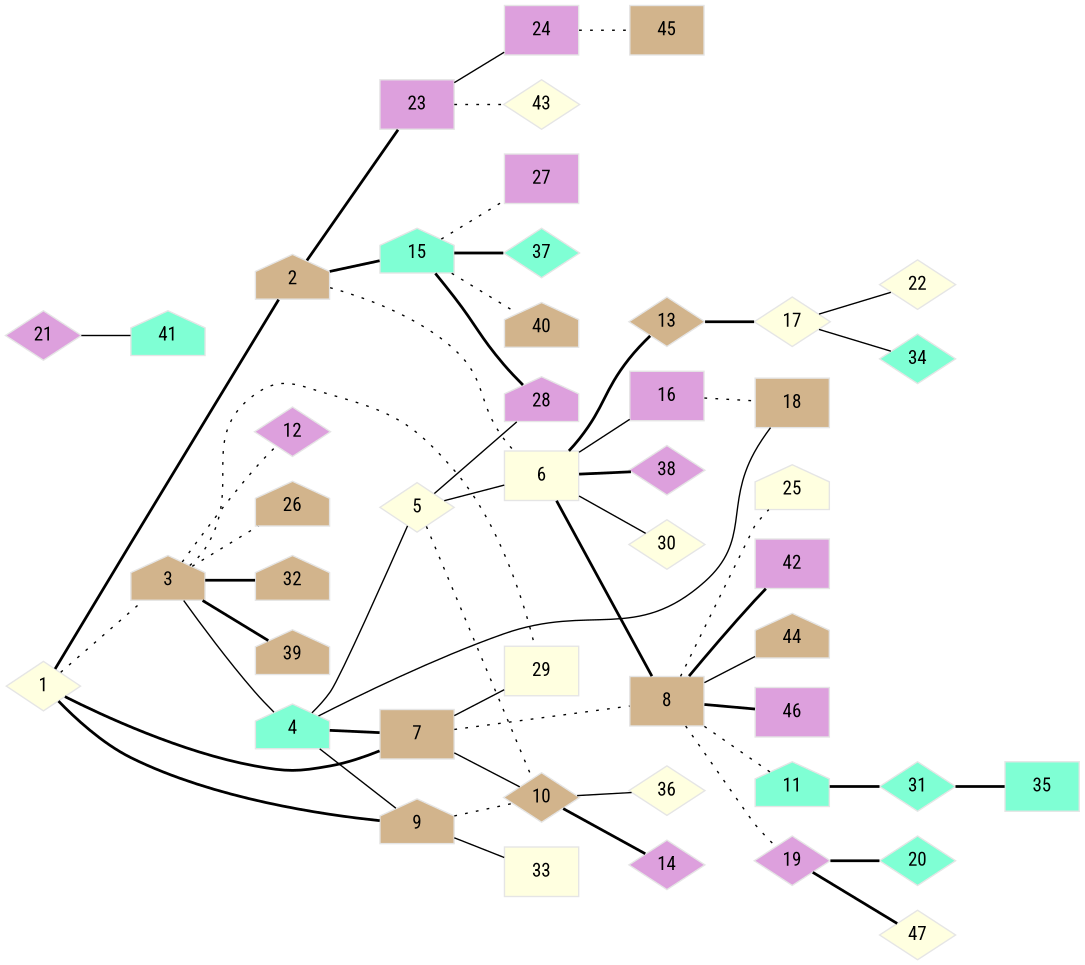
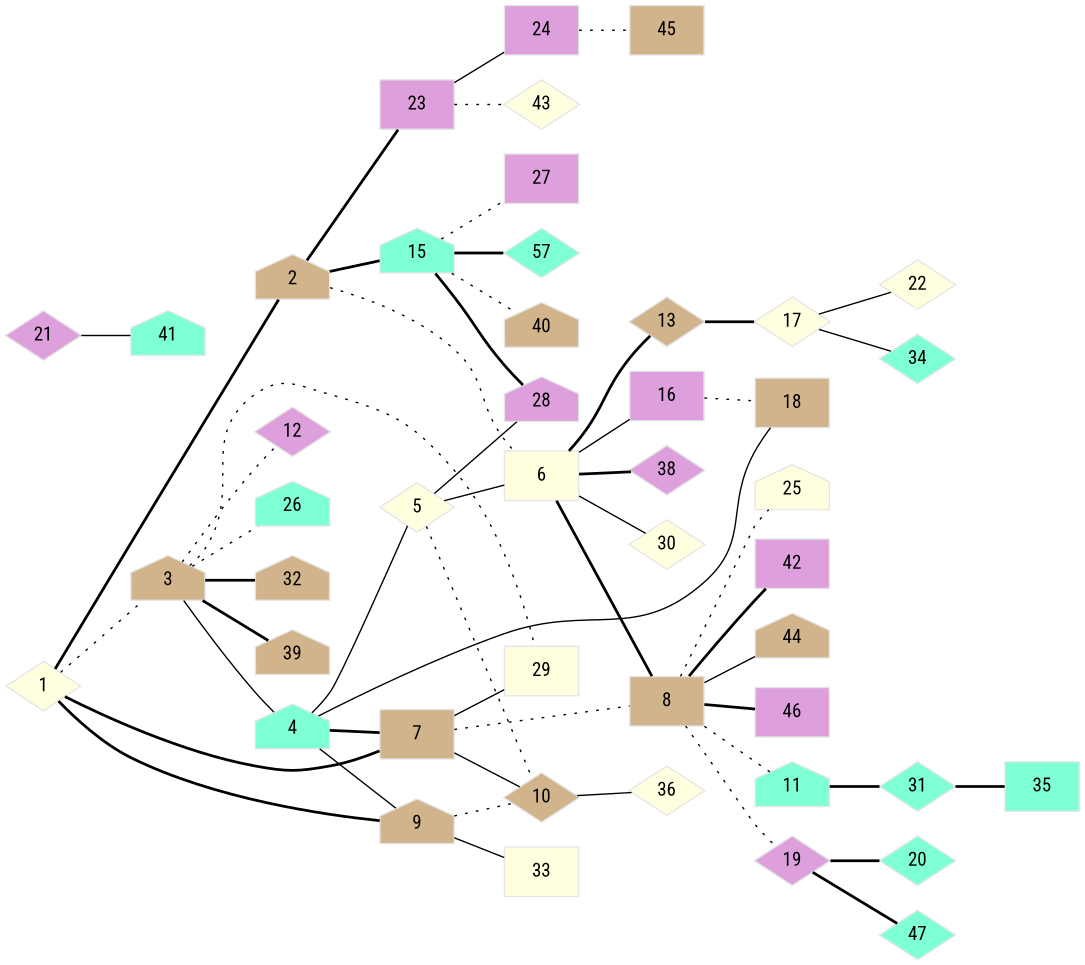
(542, 253) -> (542, 253)
(292, 506) -> (292, 506)
(667, 865) -> none
(918, 935) -> (918, 935)
